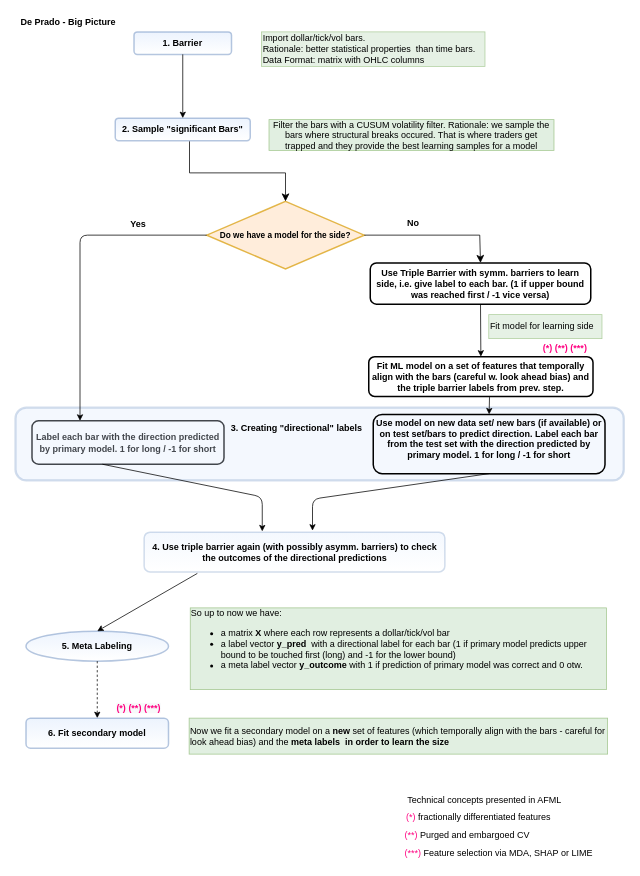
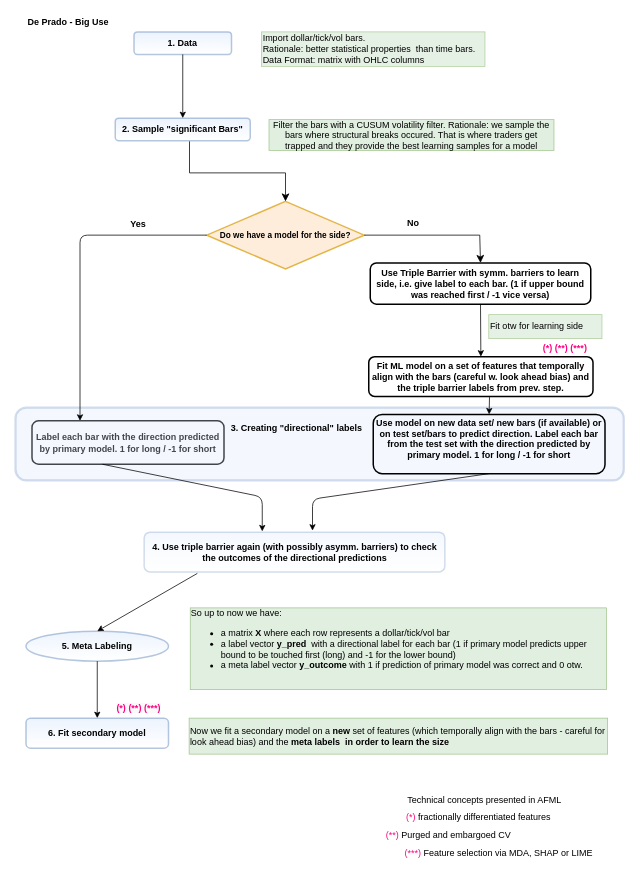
(68, 22) -> (68, 22)
(183, 43) -> (183, 43)
(546, 327) -> (544, 327)
(97, 686) -> (97, 686)
(467, 835) -> (448, 835)
